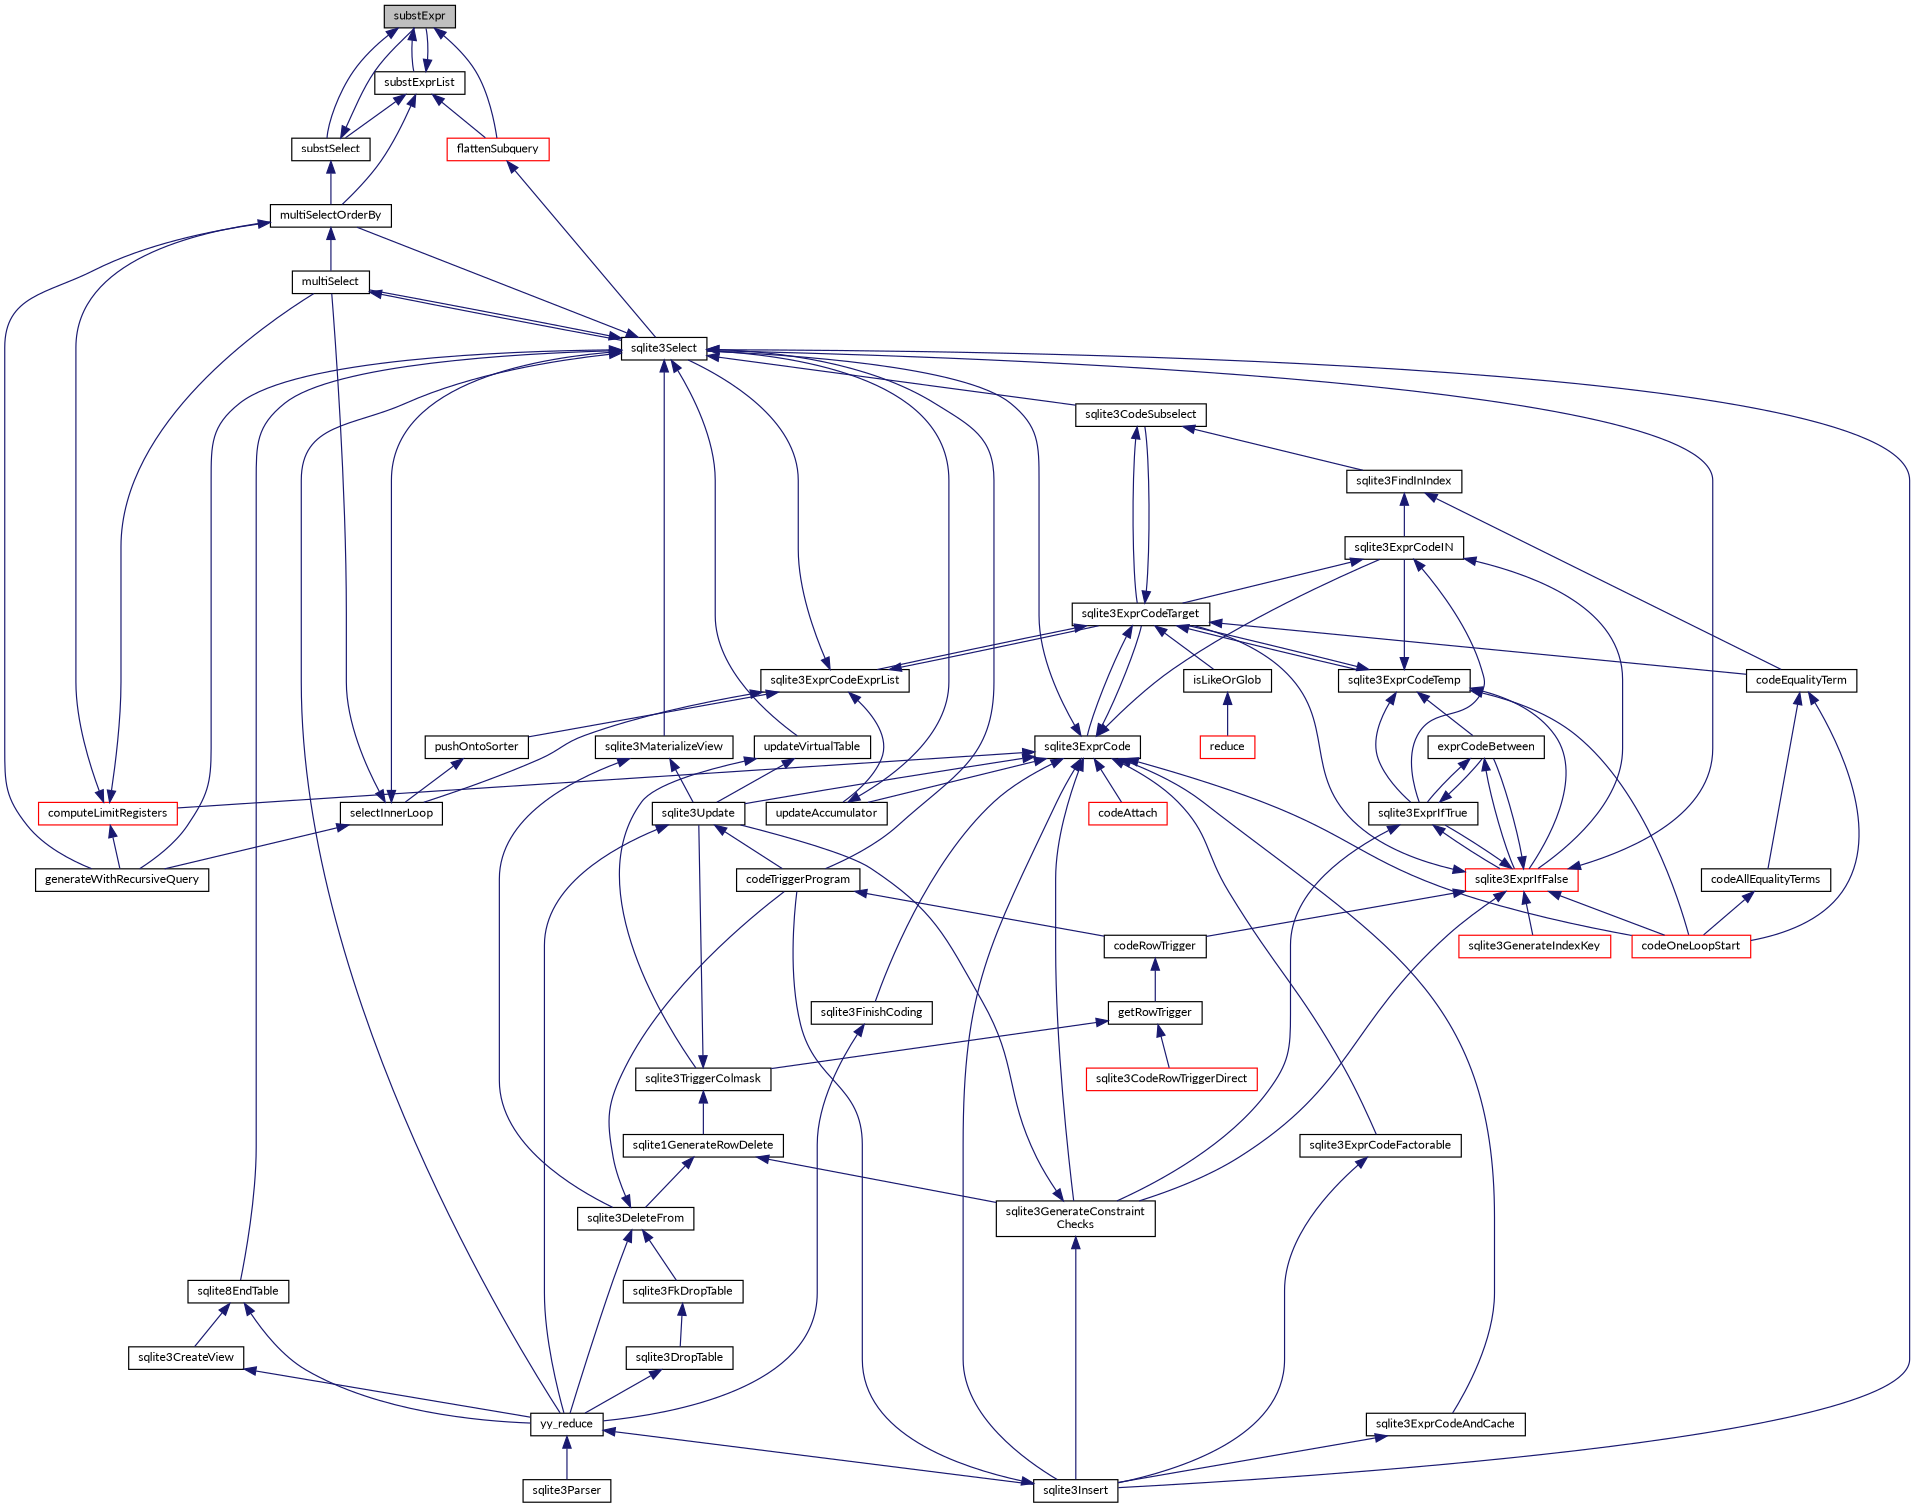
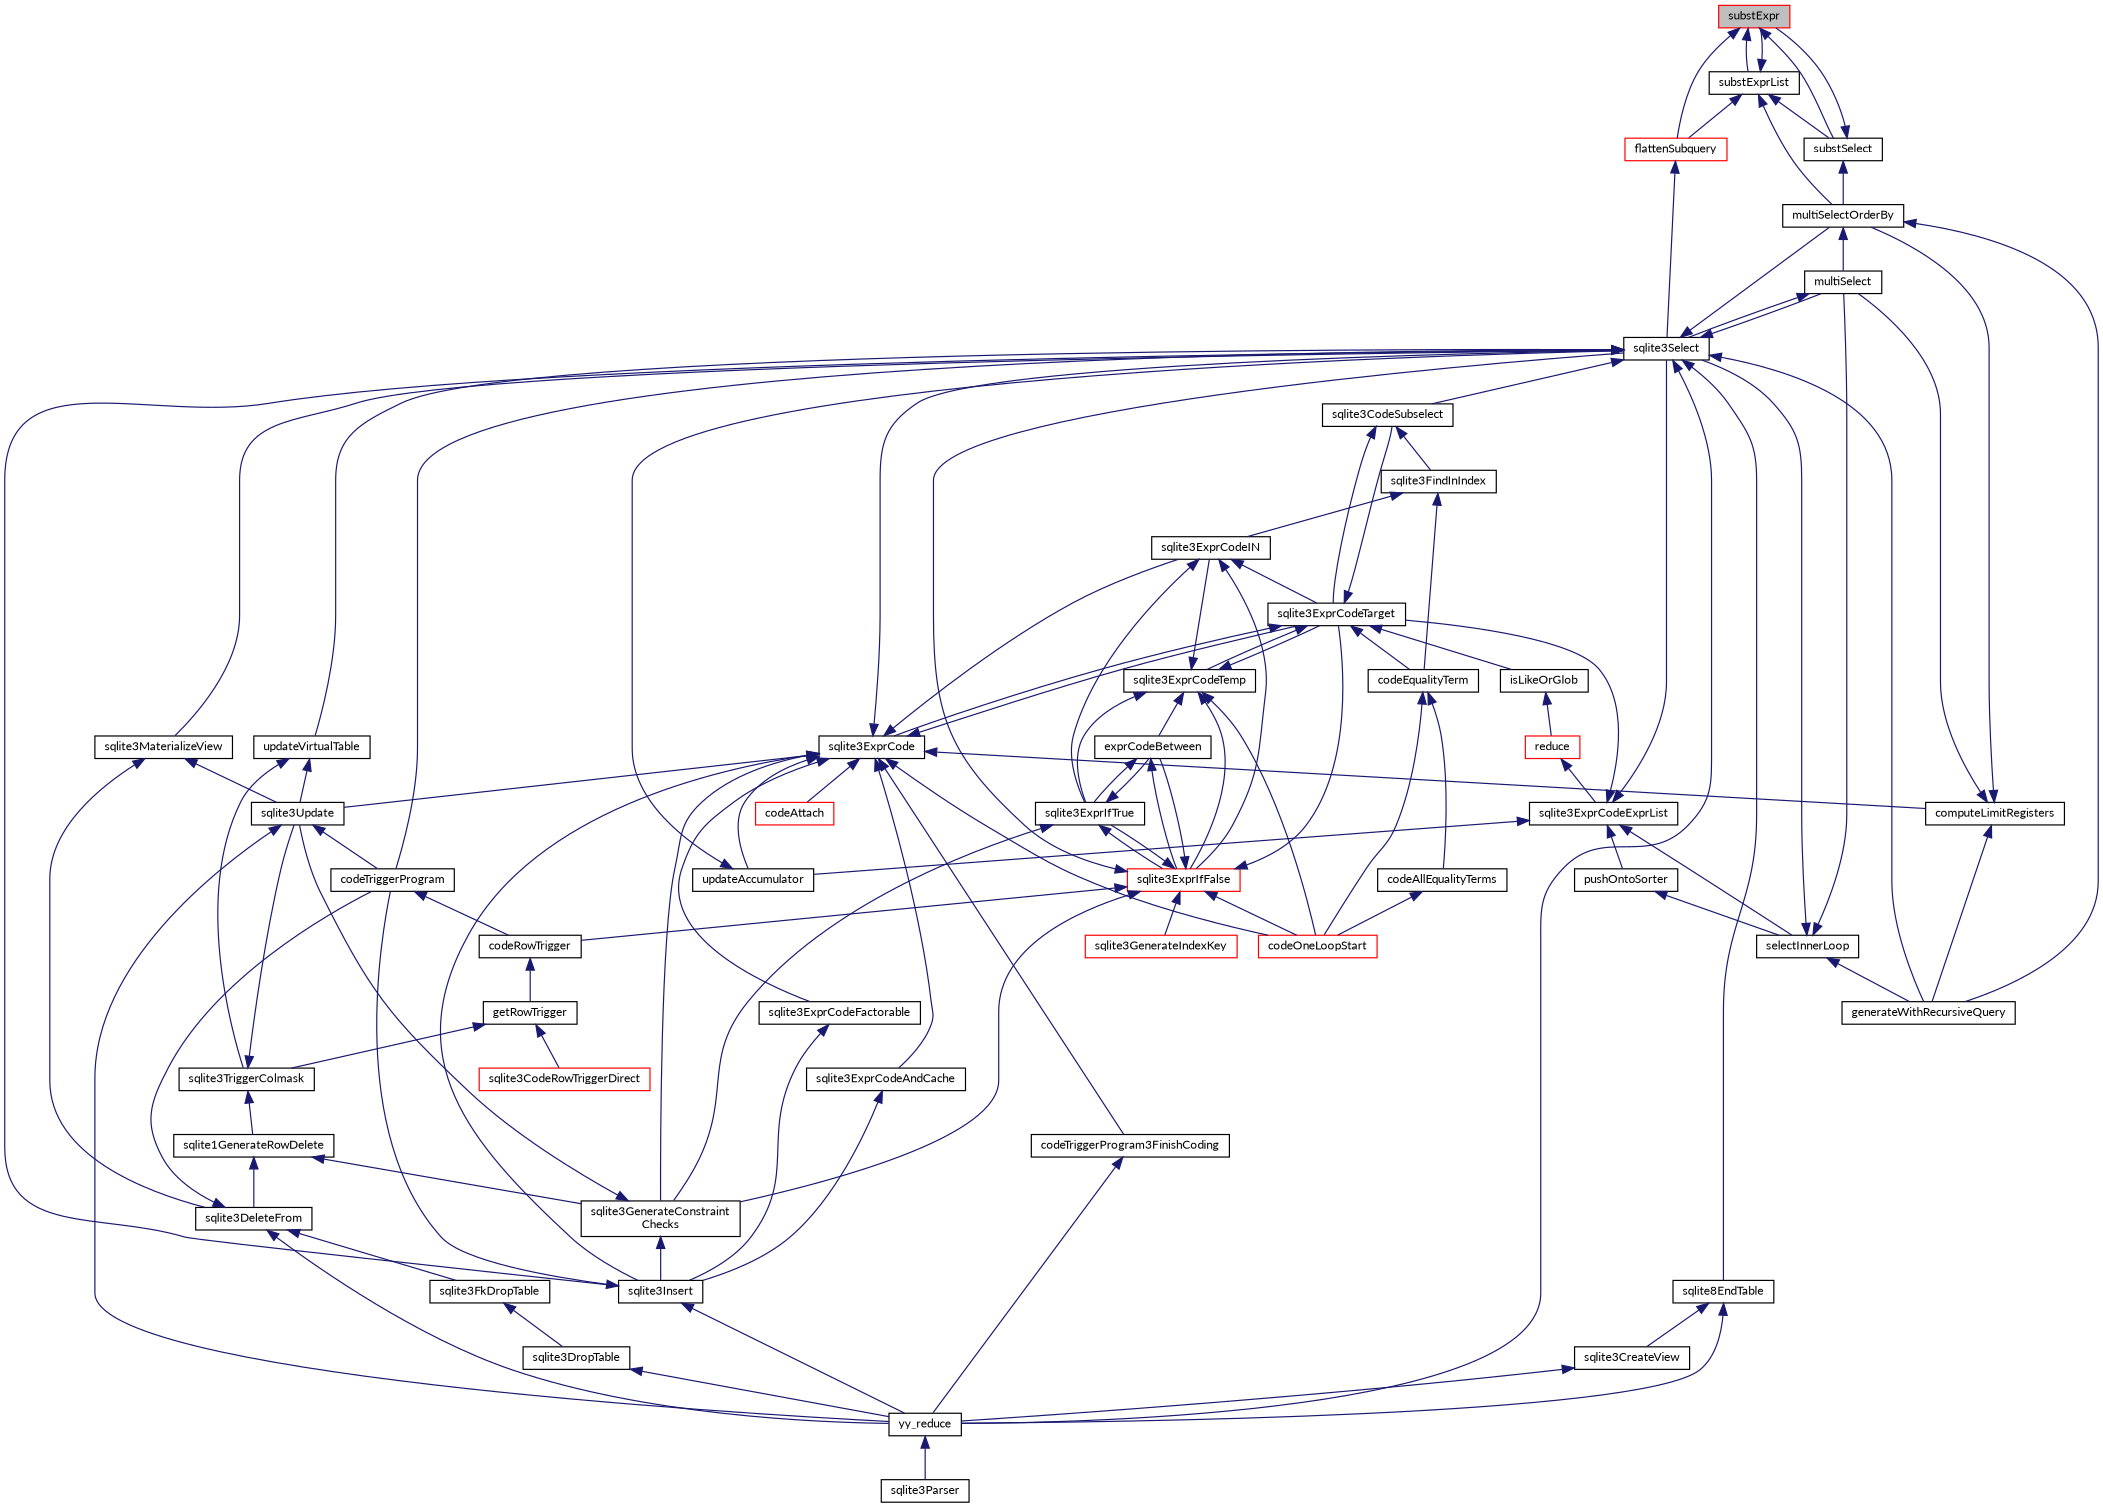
(420, 17) -> (1754, 17)
(976, 649) -> (1579, 781)
(108, 814) -> (1995, 814)
(872, 1013) -> (1130, 1146)
(824, 1458) -> (798, 1361)
